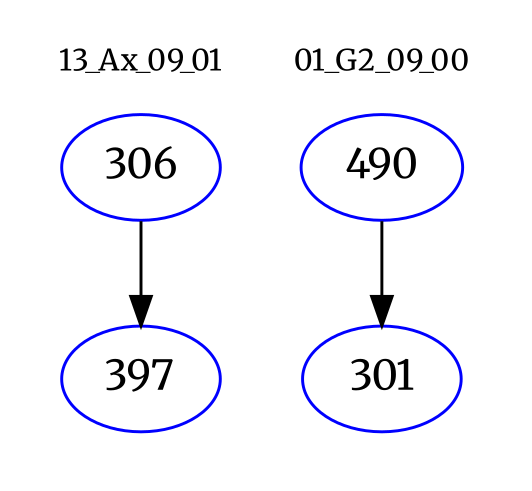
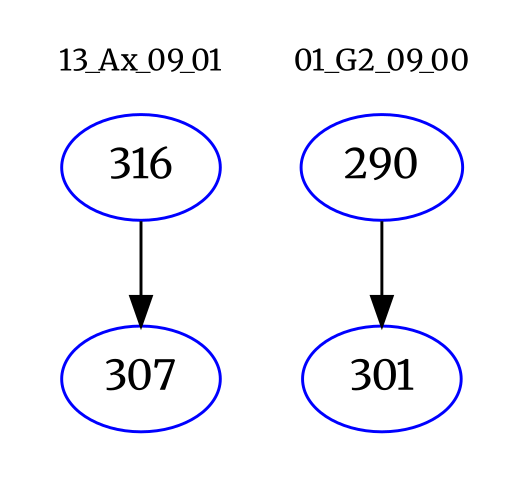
(141, 167) -> (141, 167)
(382, 167) -> (382, 167)
(141, 379) -> (141, 379)
